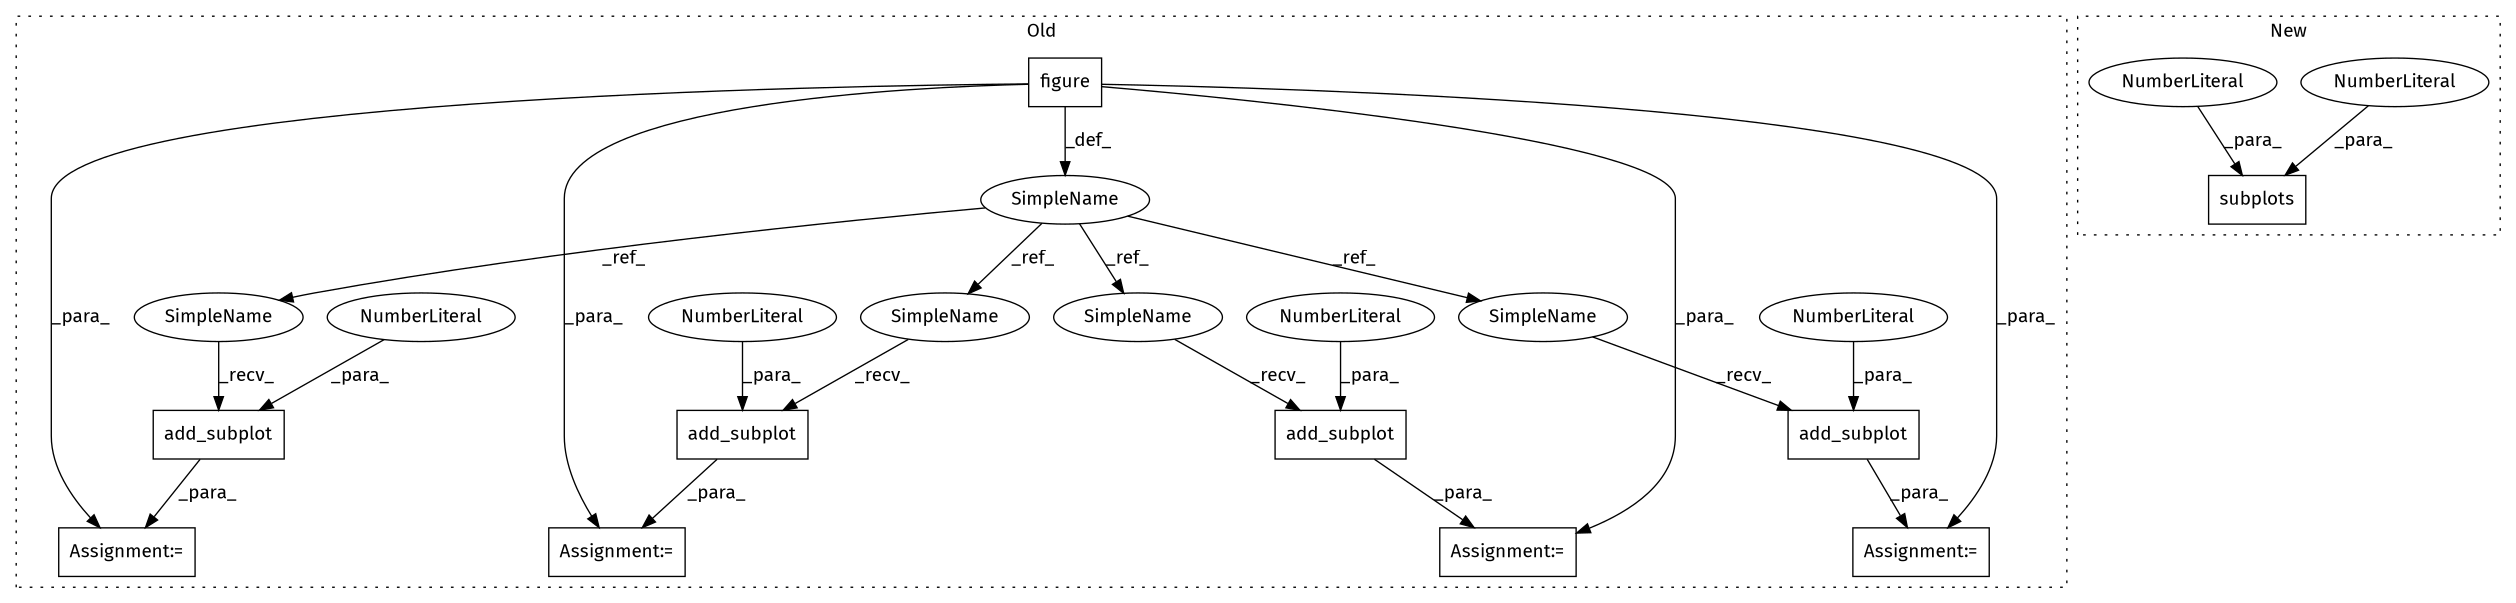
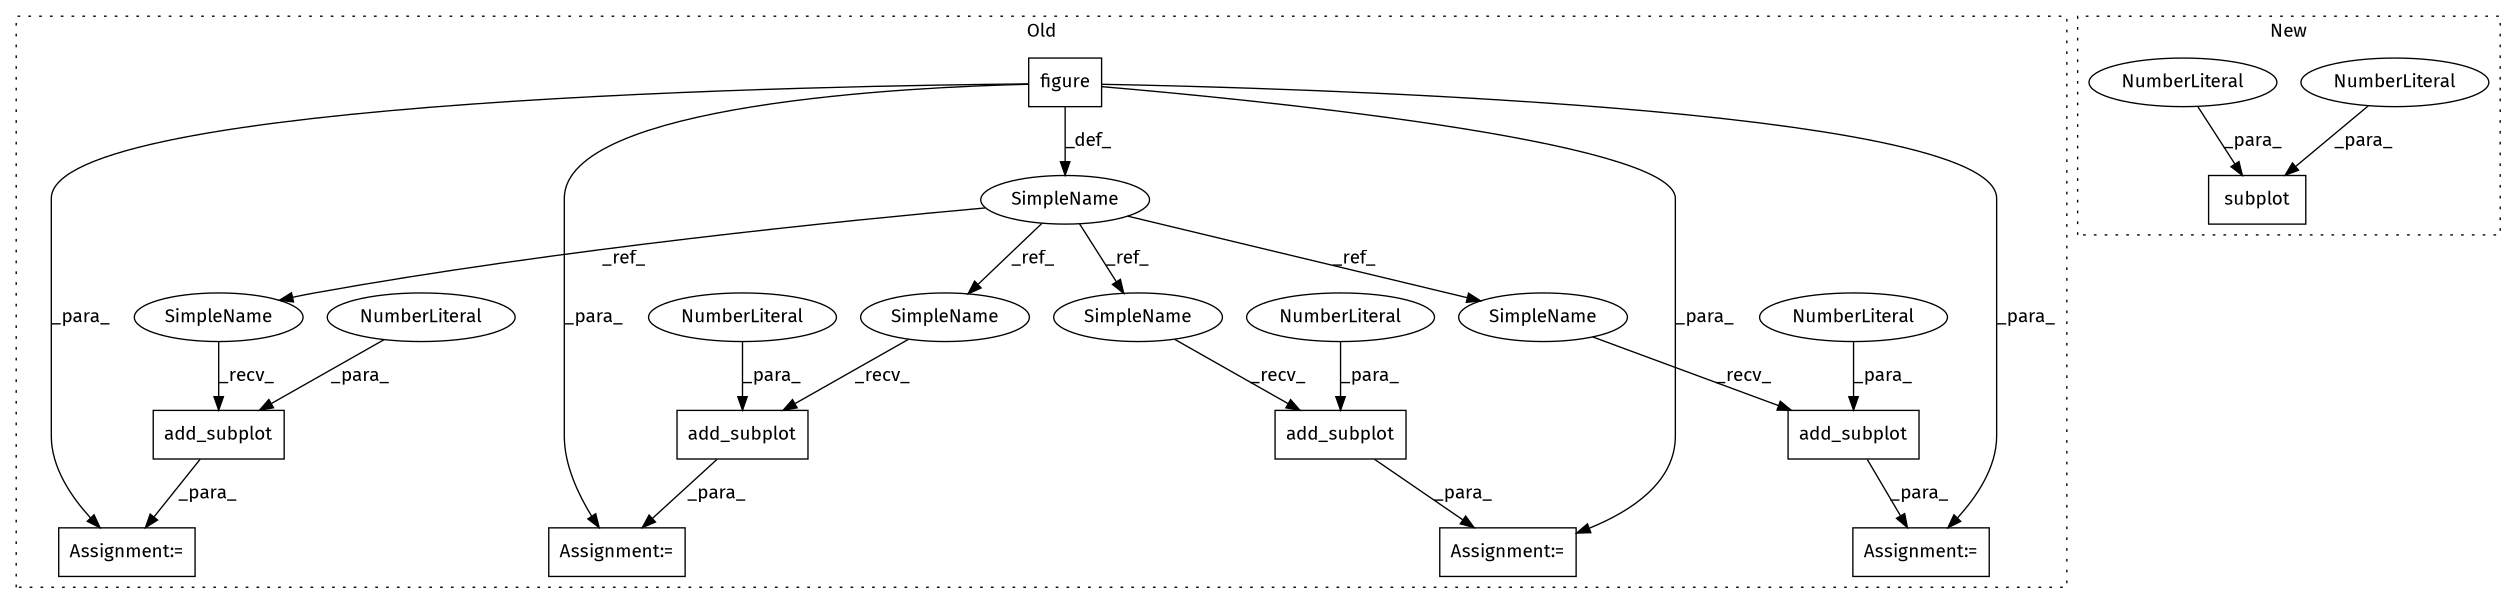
(2257, 200) -> (2257, 200)
